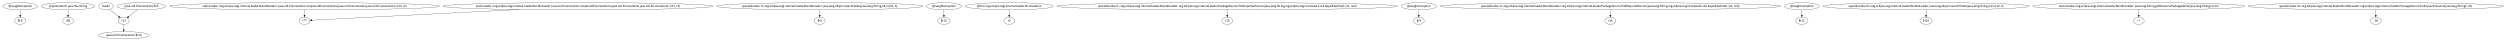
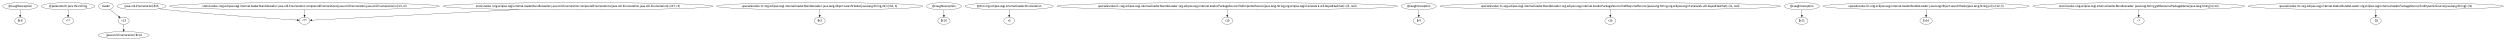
(133, 13) -> (228, 15)
(68, 21) -> (68, 21)
